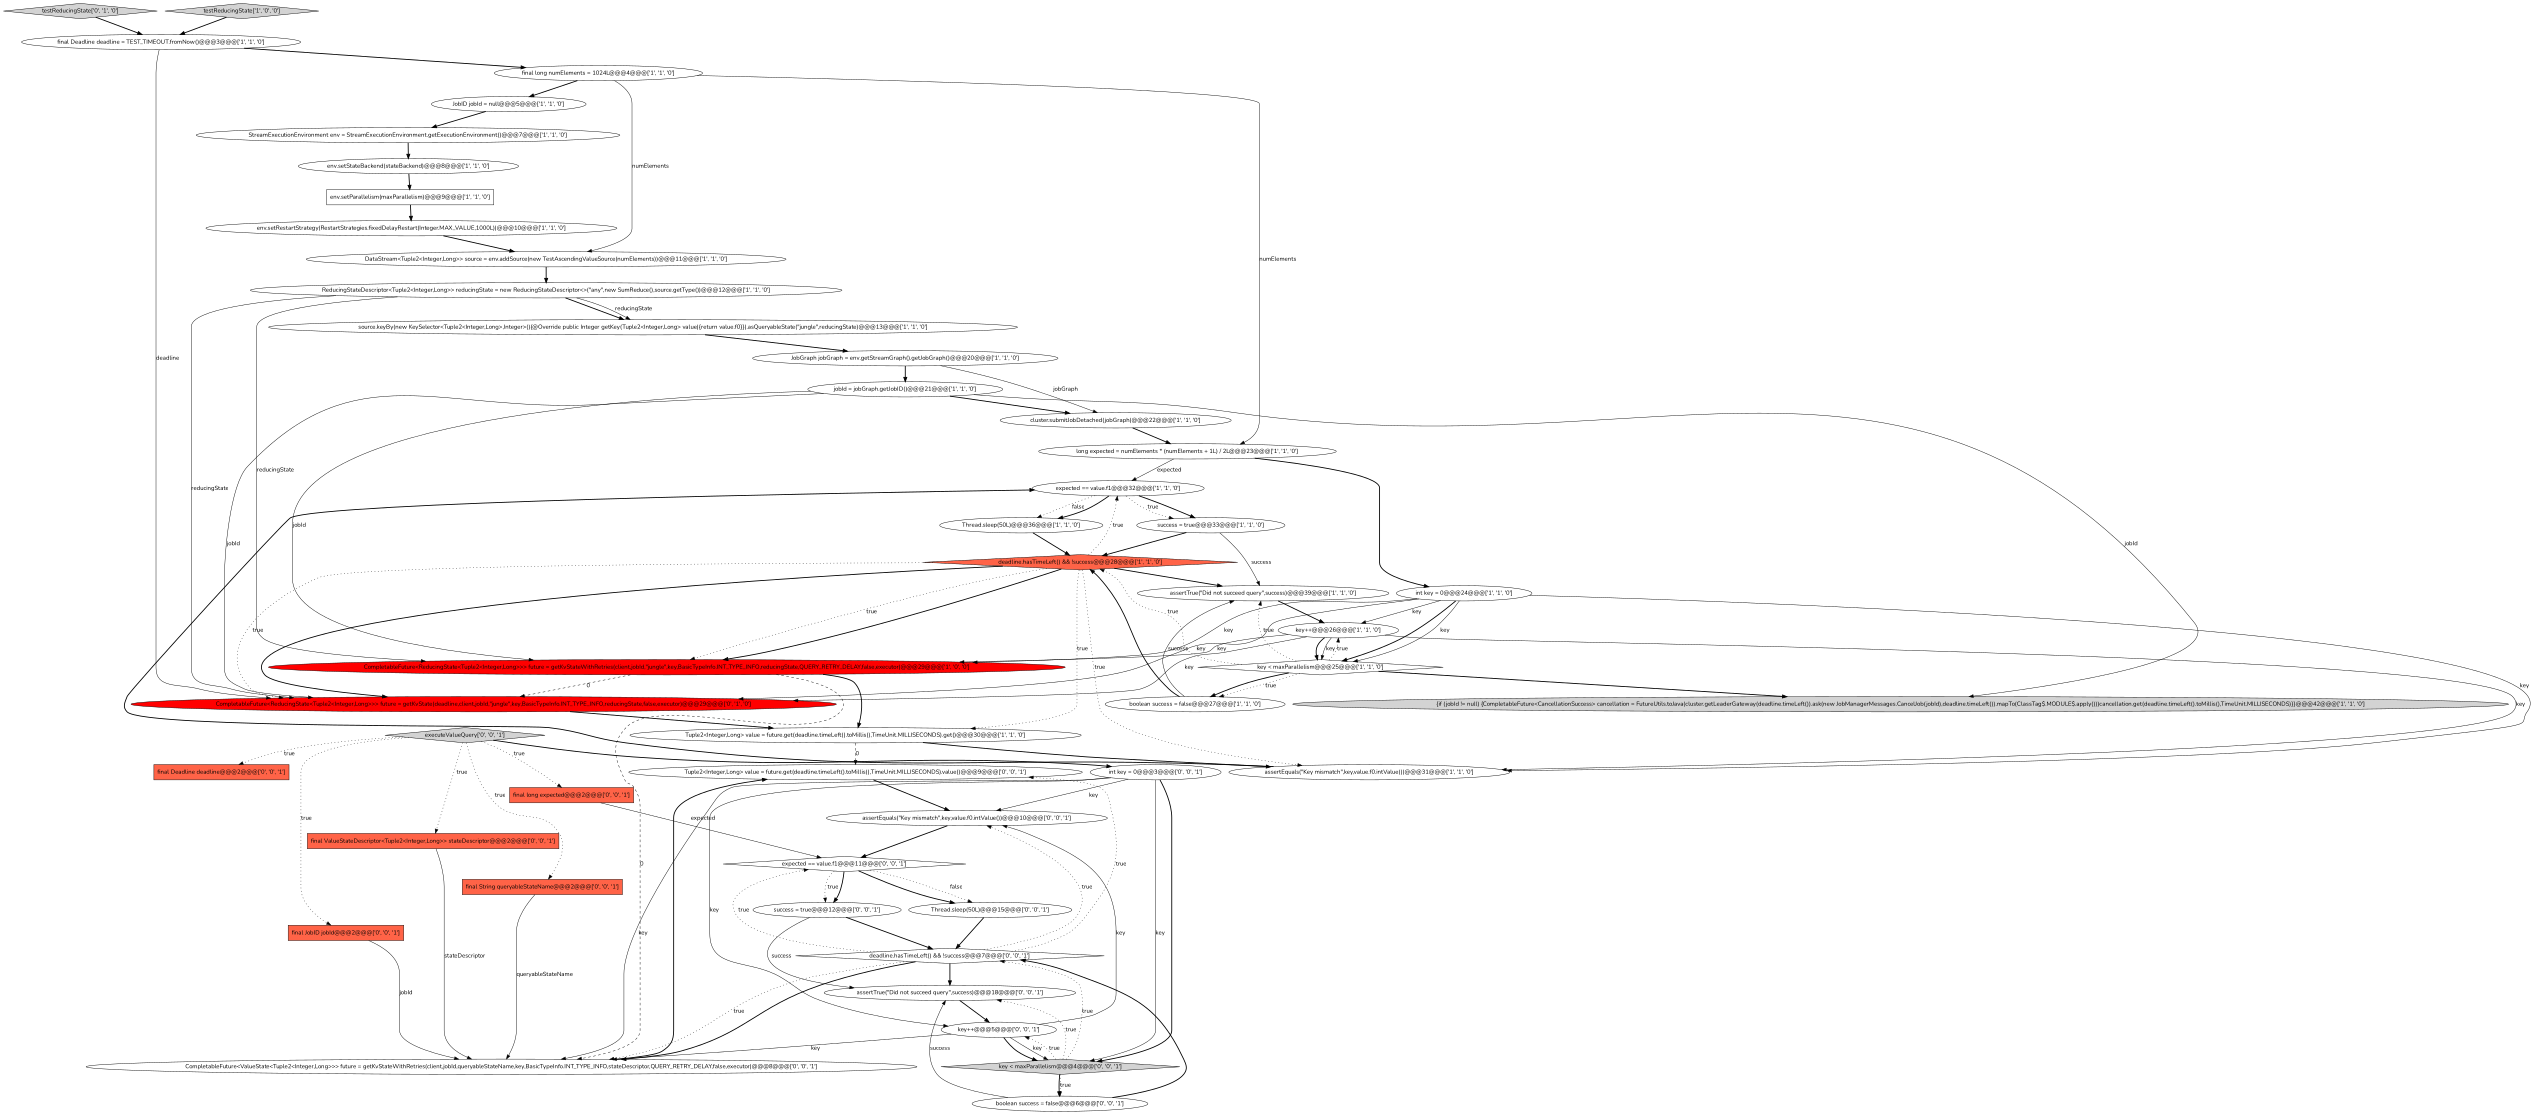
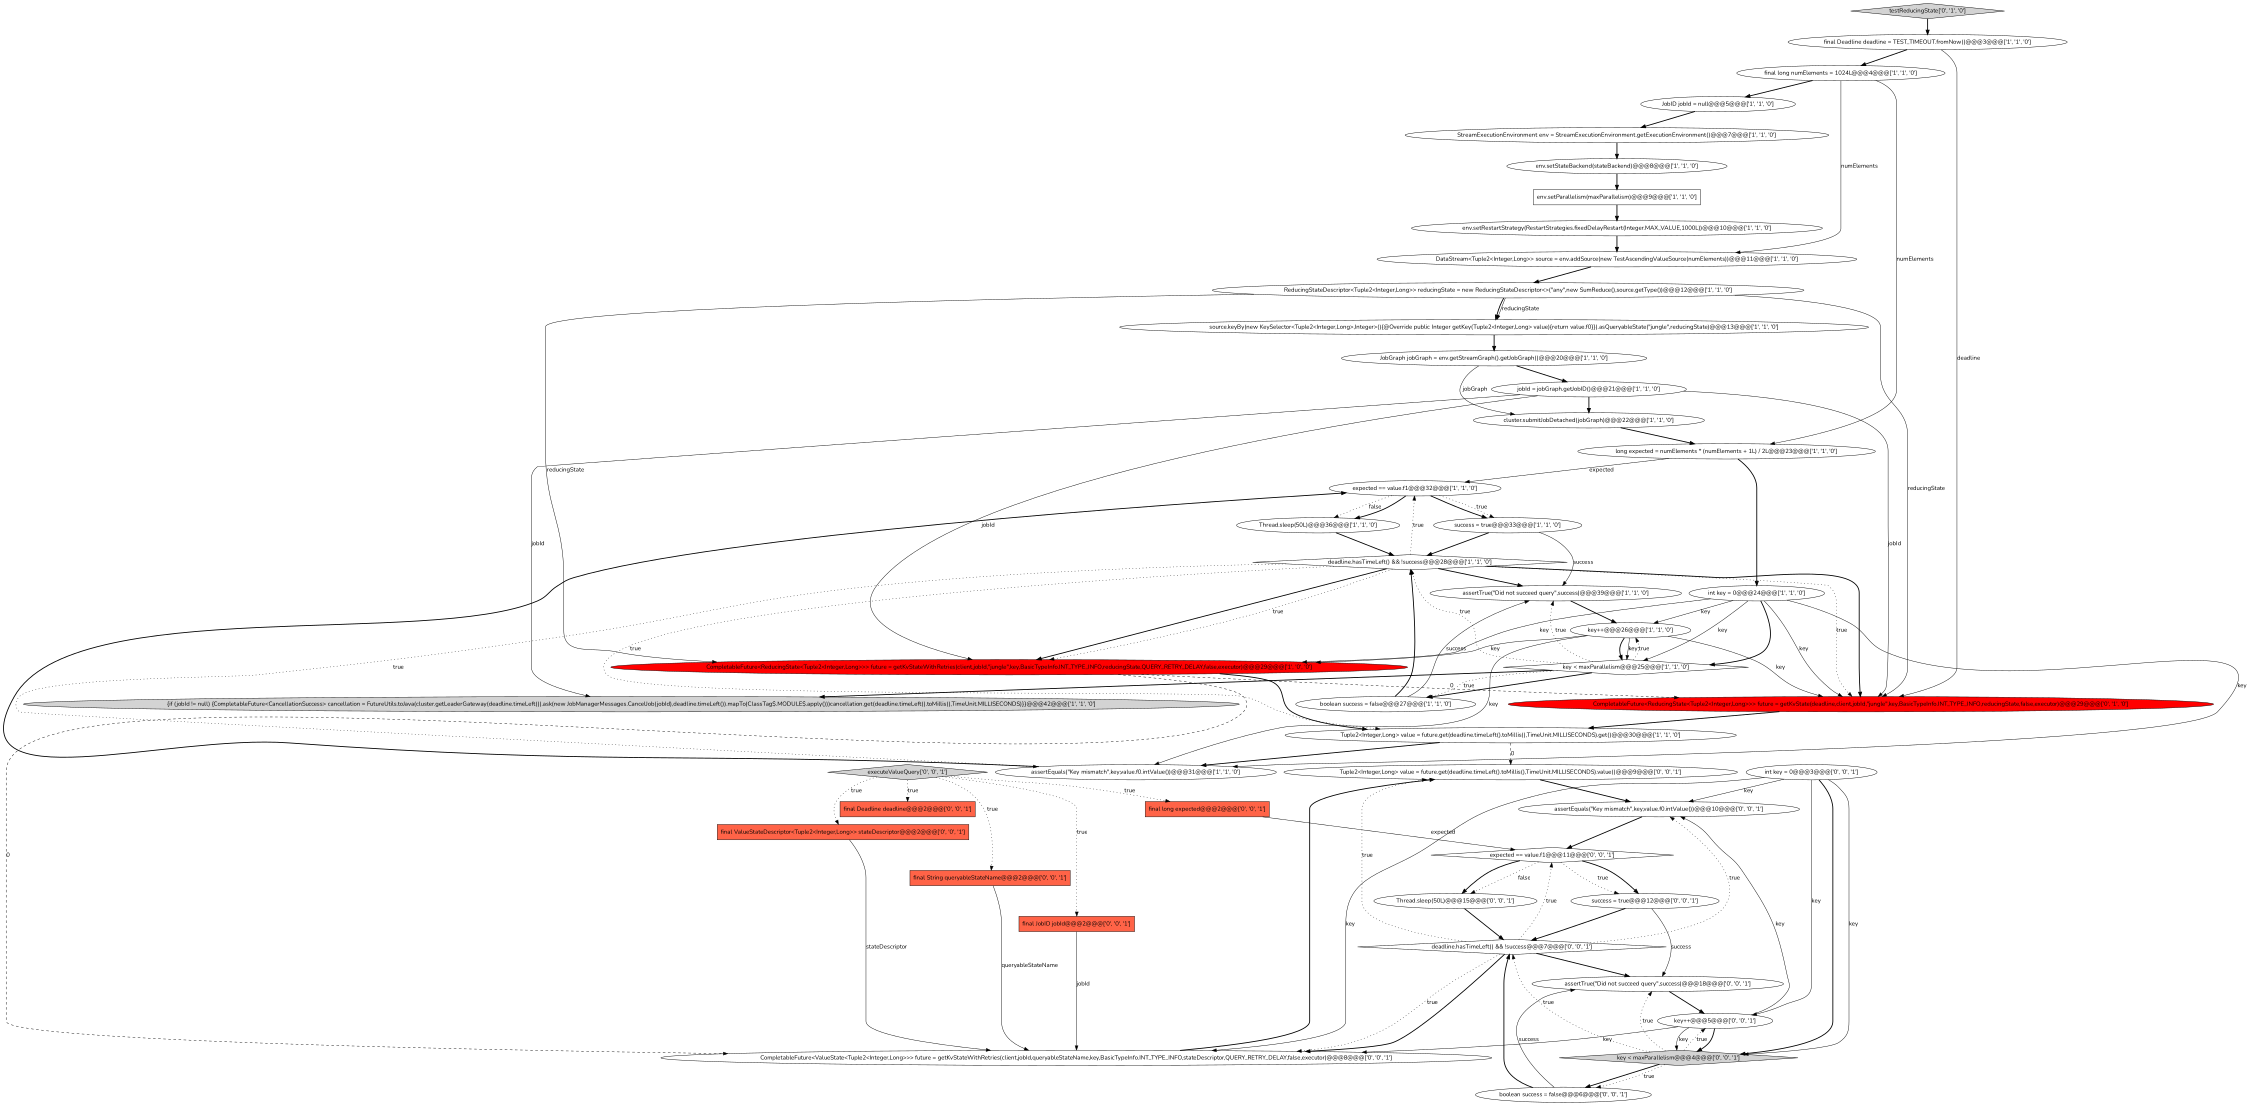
(242, 11) -> none
(1080, 562) -> (1410, 562)
(800, 762) -> none
